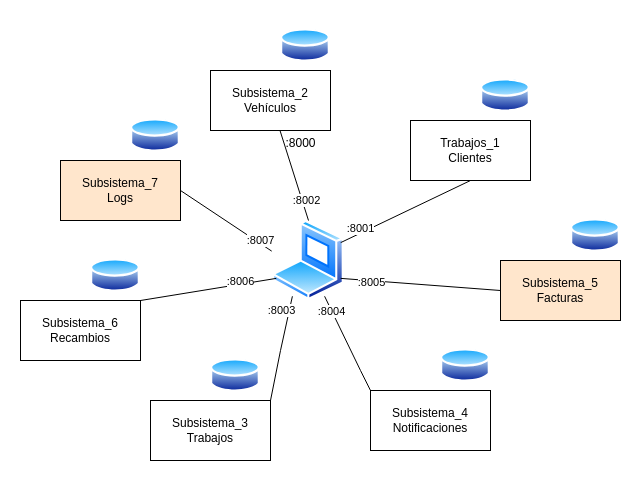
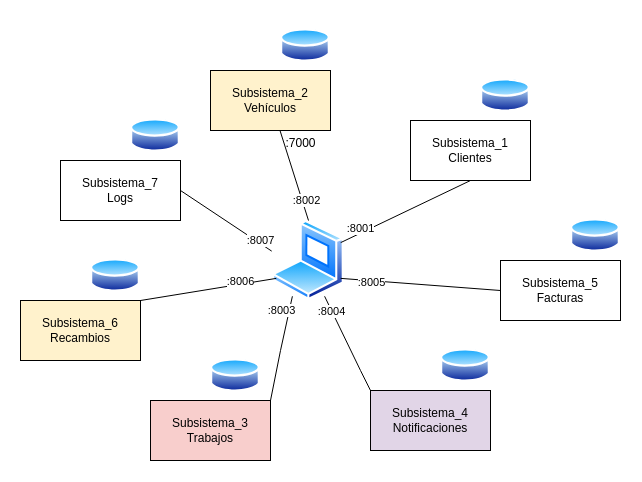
(271, 101) -> (271, 101)
(301, 144) -> (301, 144)
(471, 151) -> (471, 151)
(121, 191) -> (121, 191)
(561, 291) -> (561, 291)
(81, 331) -> (81, 331)
(431, 421) -> (431, 421)
(211, 431) -> (211, 431)
